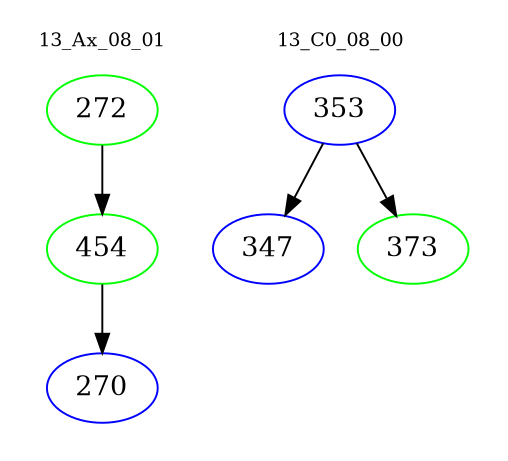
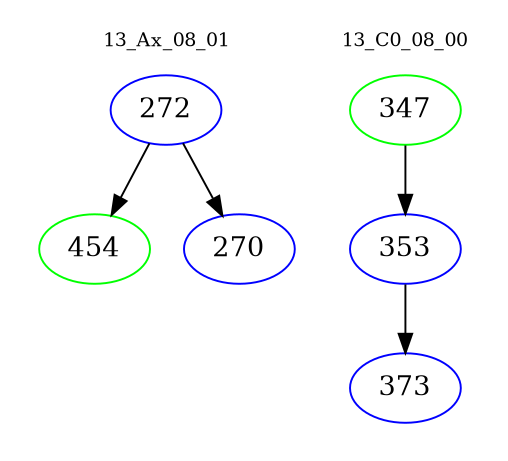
(102, 110) -> (166, 110)
(309, 170) -> (405, 170)
(268, 249) -> (405, 110)
(413, 249) -> (405, 388)
(102, 309) -> (198, 171)
